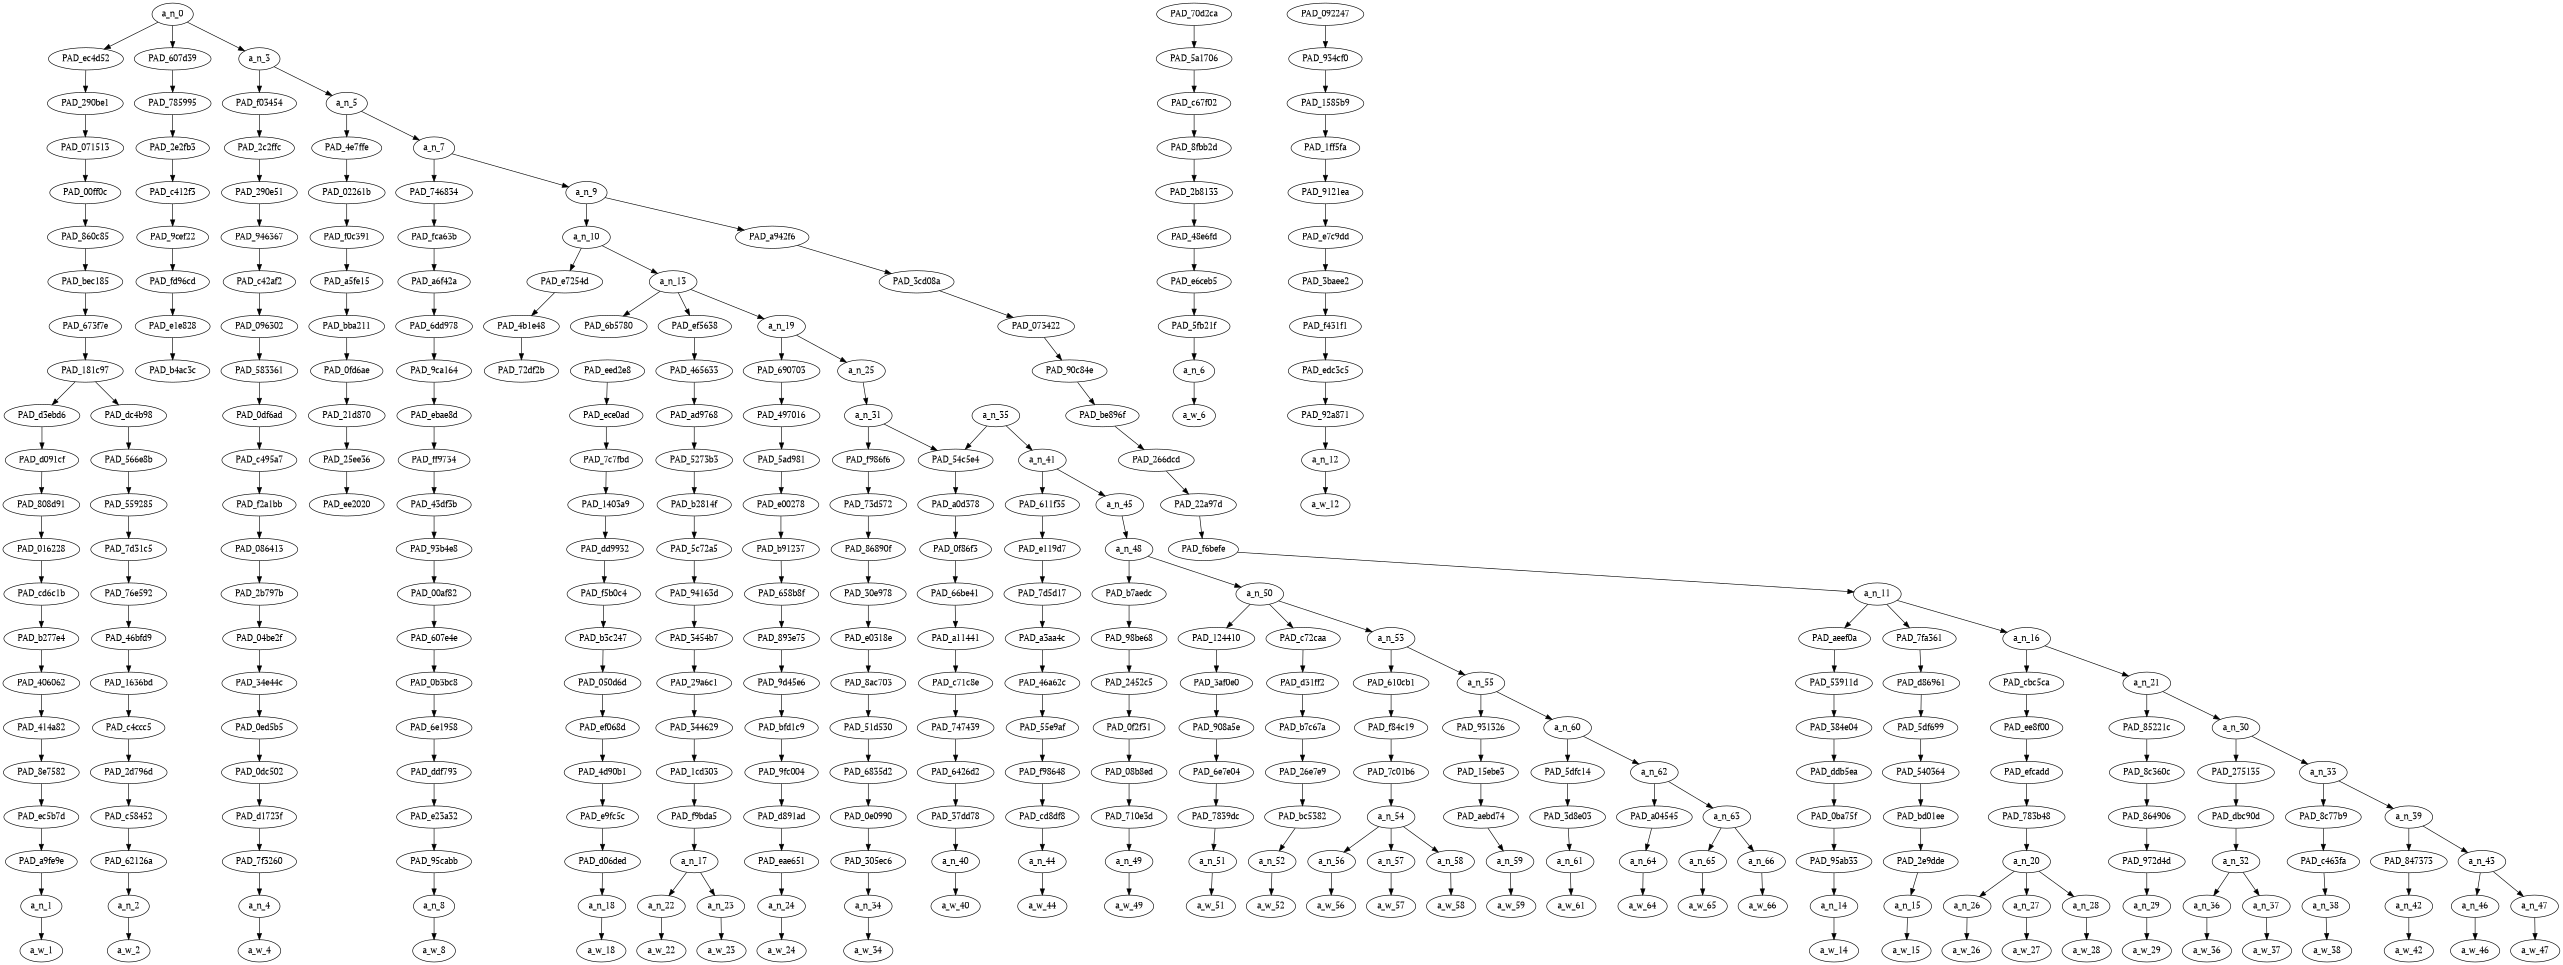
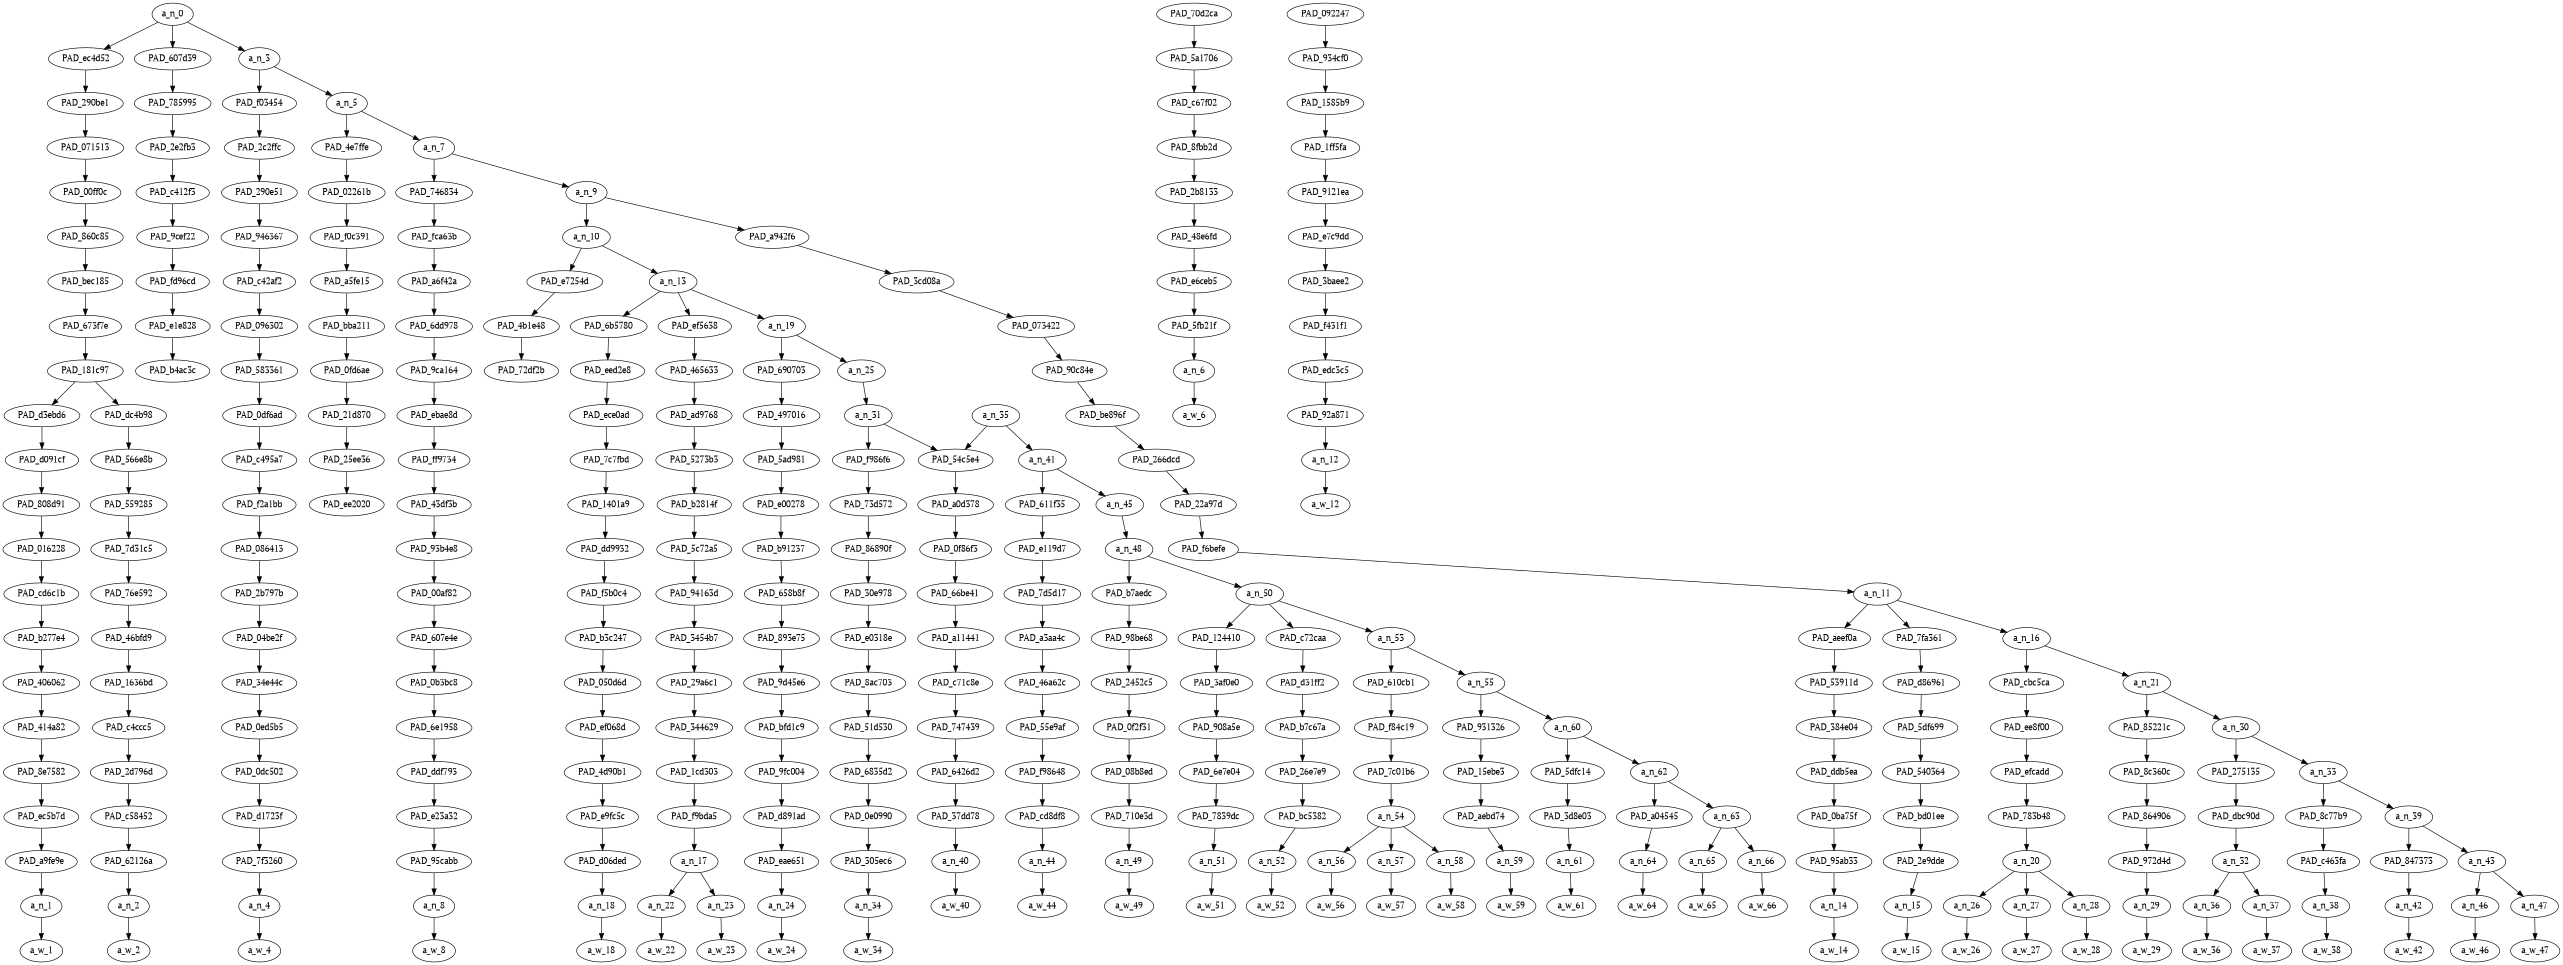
none -> (608, 346)
(606, 505) -> (606, 505)
